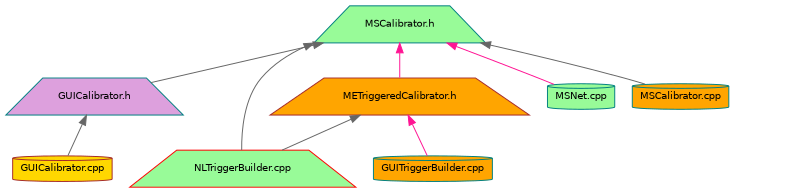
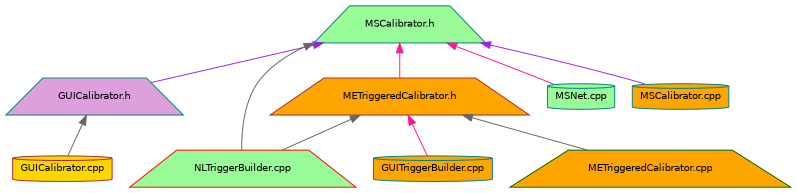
(232, 64) -> (232, 64)
(568, 64) -> (568, 64)
none -> (650, 169)
